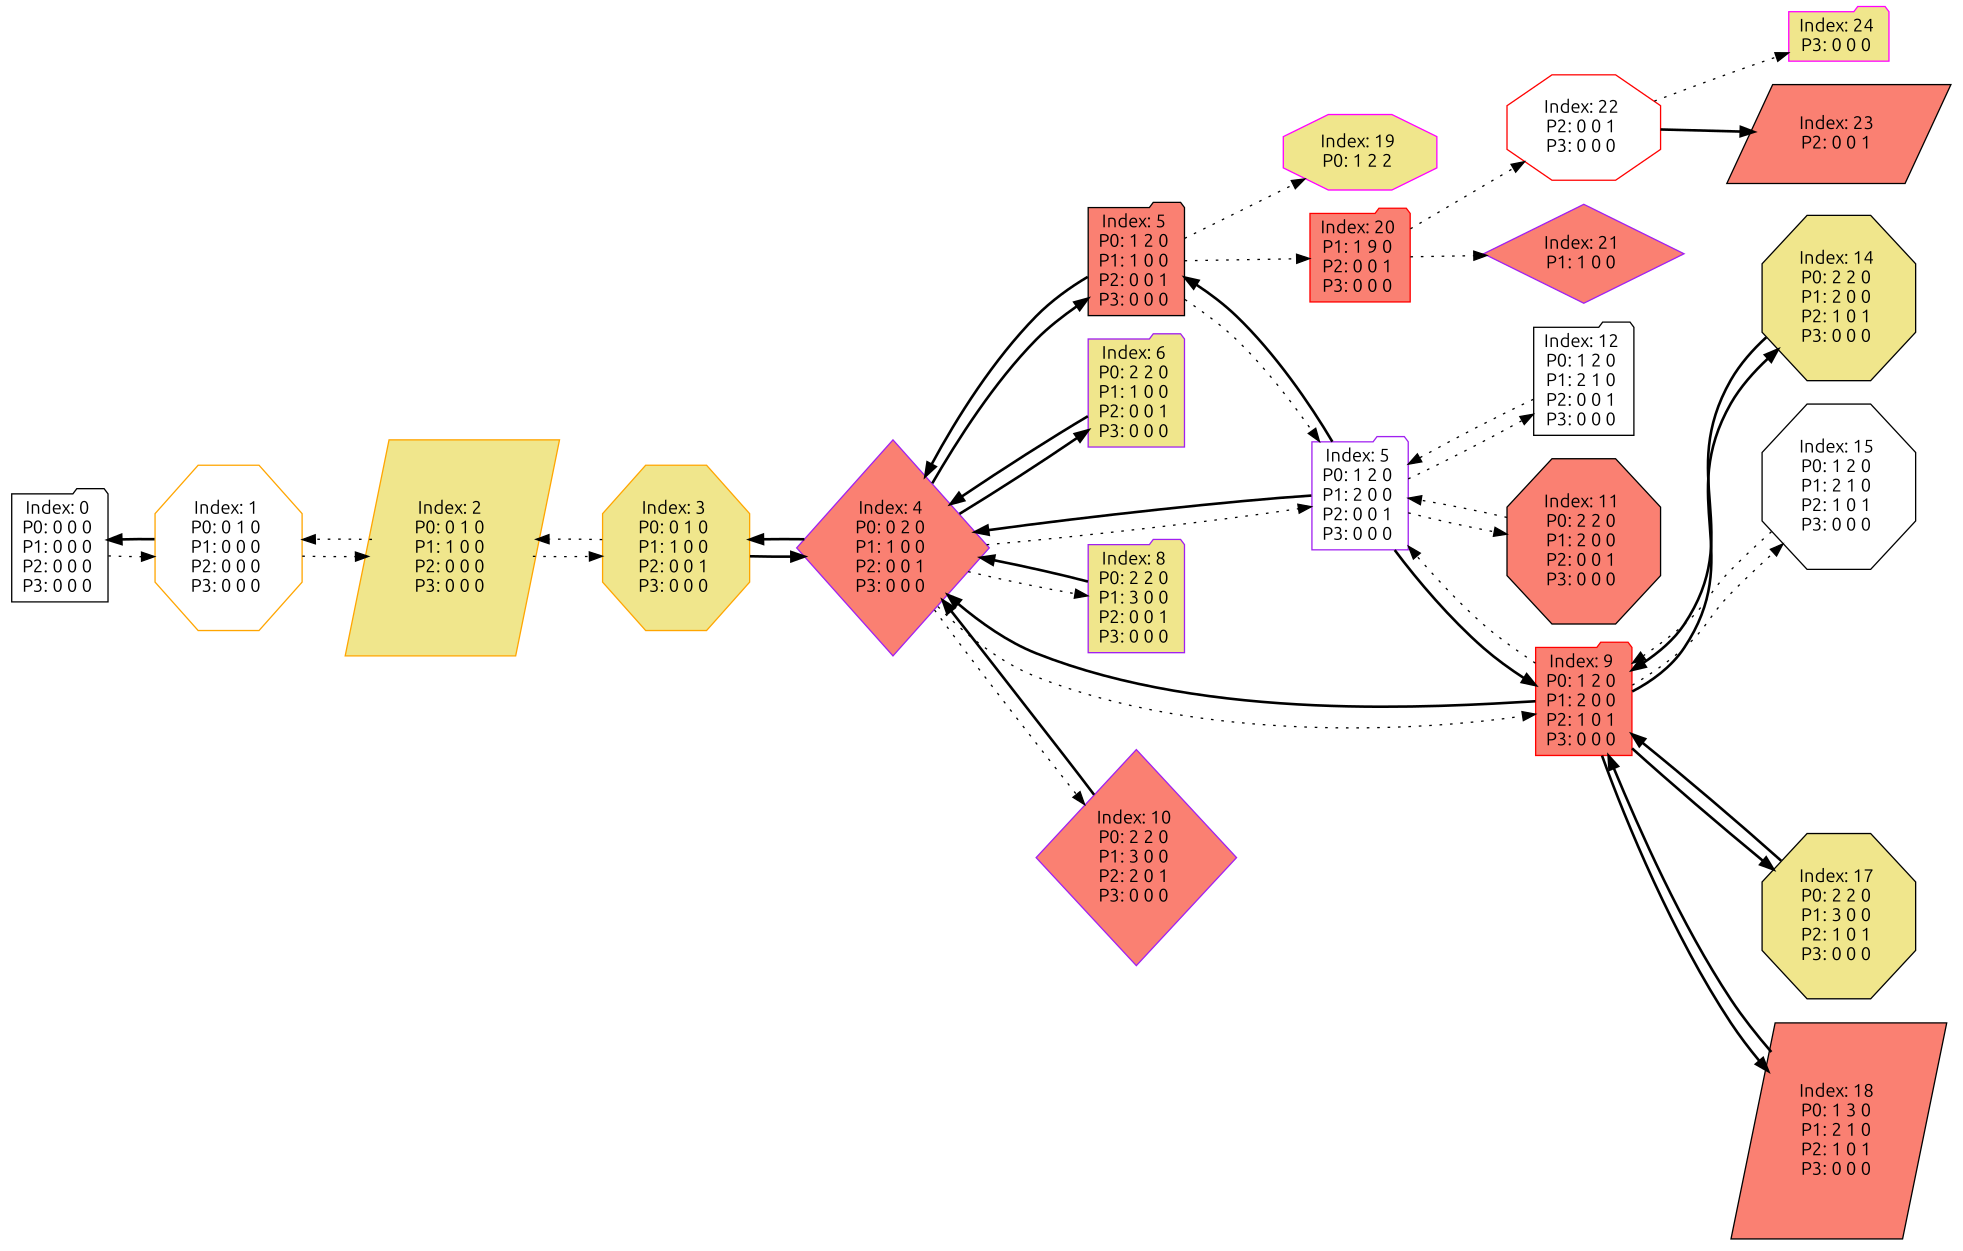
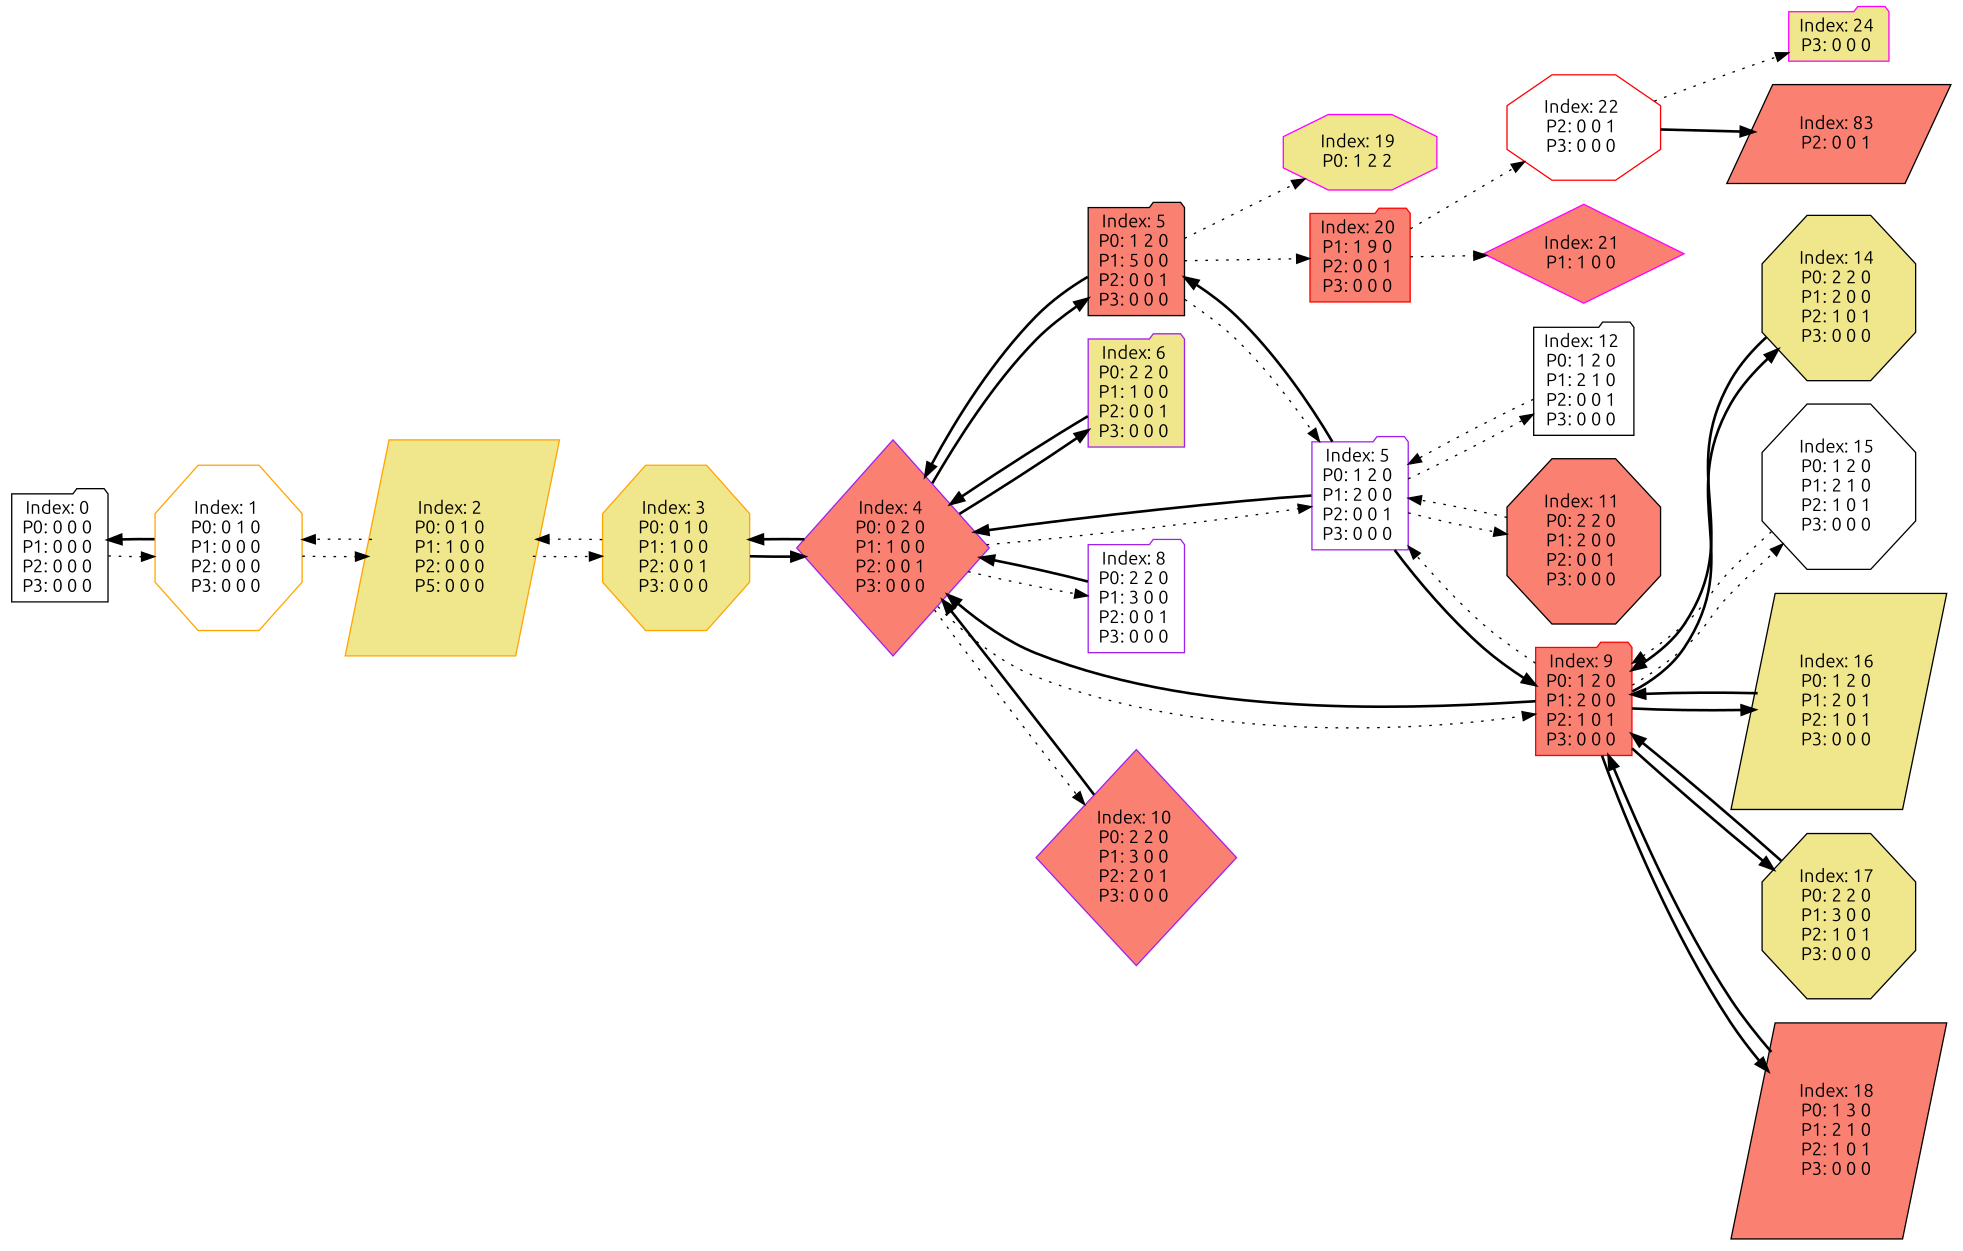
(1839, 134) -> (1839, 134)
(1584, 254) -> (1584, 254)
(1136, 262) -> (1136, 262)
(452, 548) -> (452, 548)
(1136, 599) -> (1136, 599)
none -> (1839, 701)
